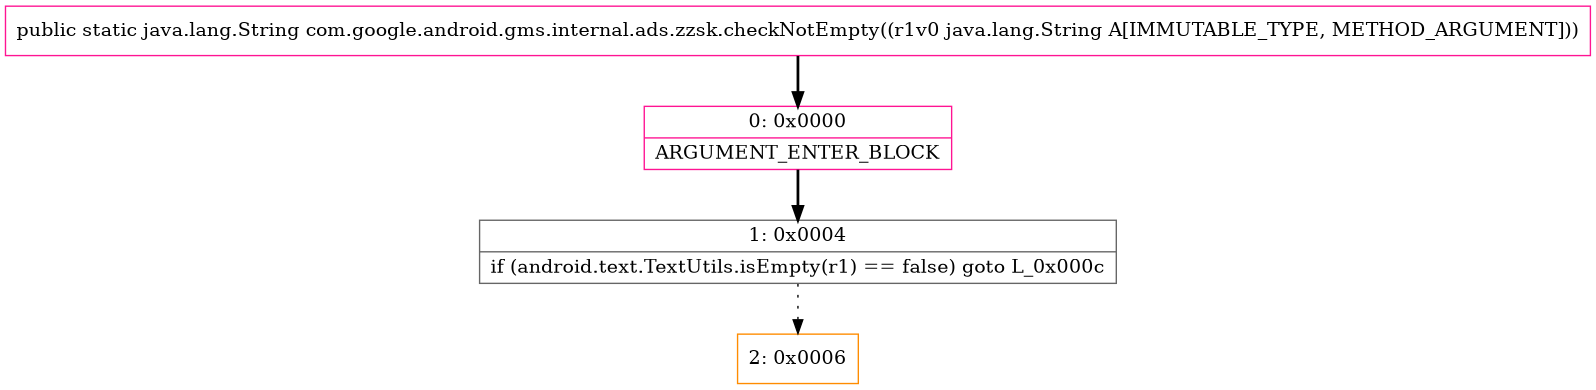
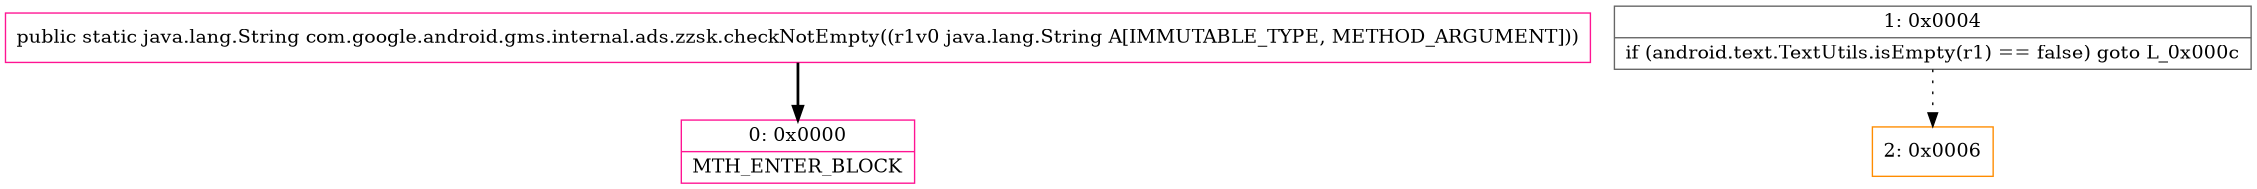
(798, 153) -> (798, 167)
(798, 188) -> none
